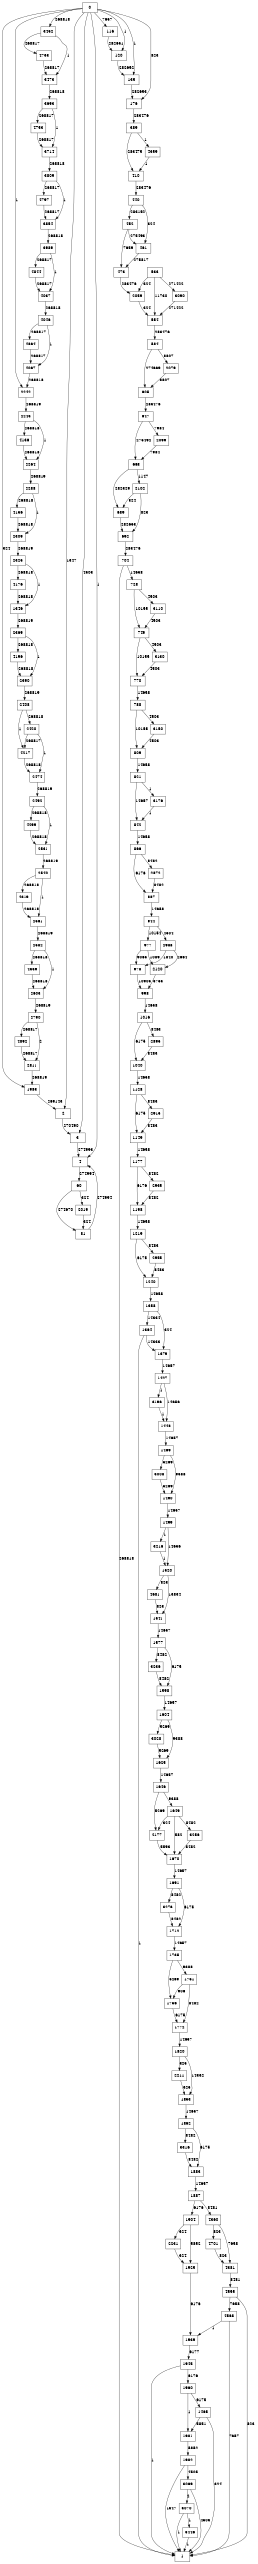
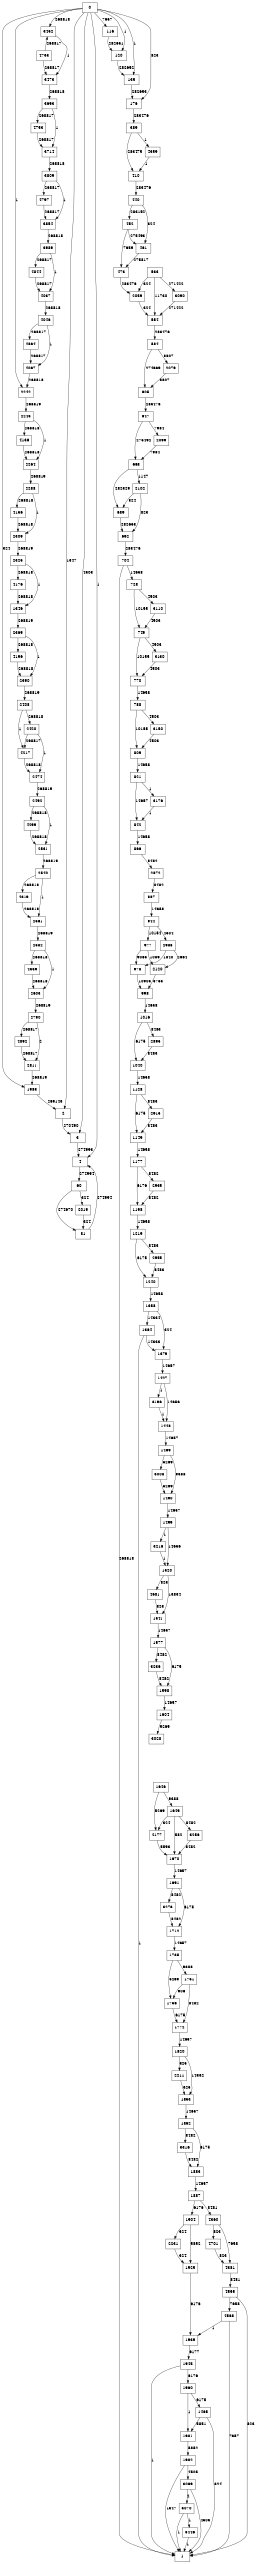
(26, 41) -> (46, 45)
(134, 874) -> none
(161, 1763) -> none
